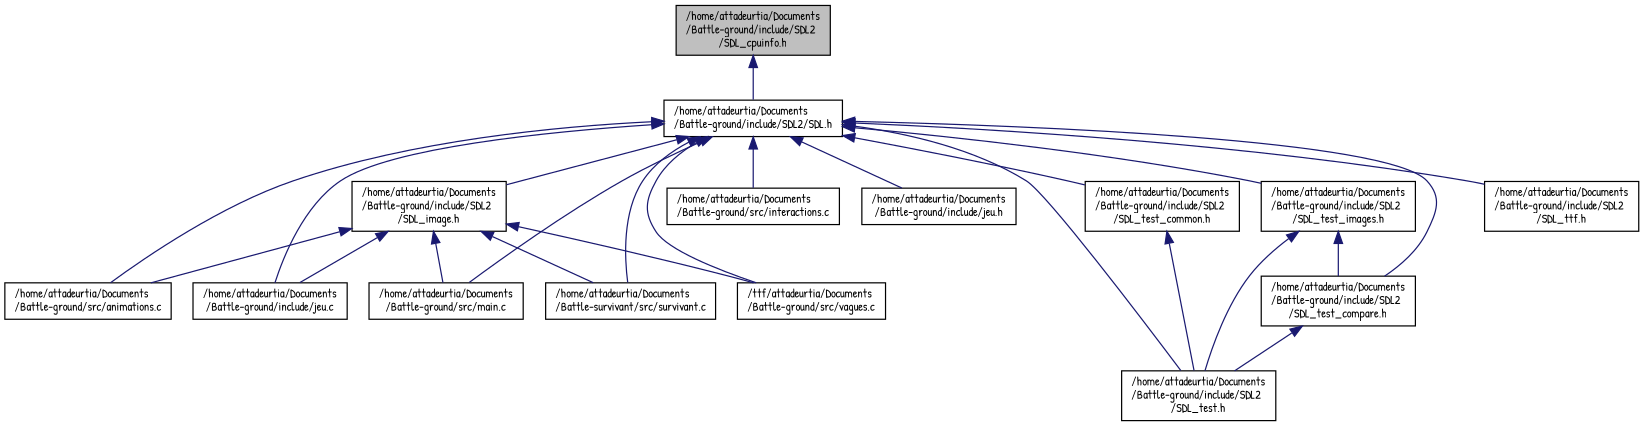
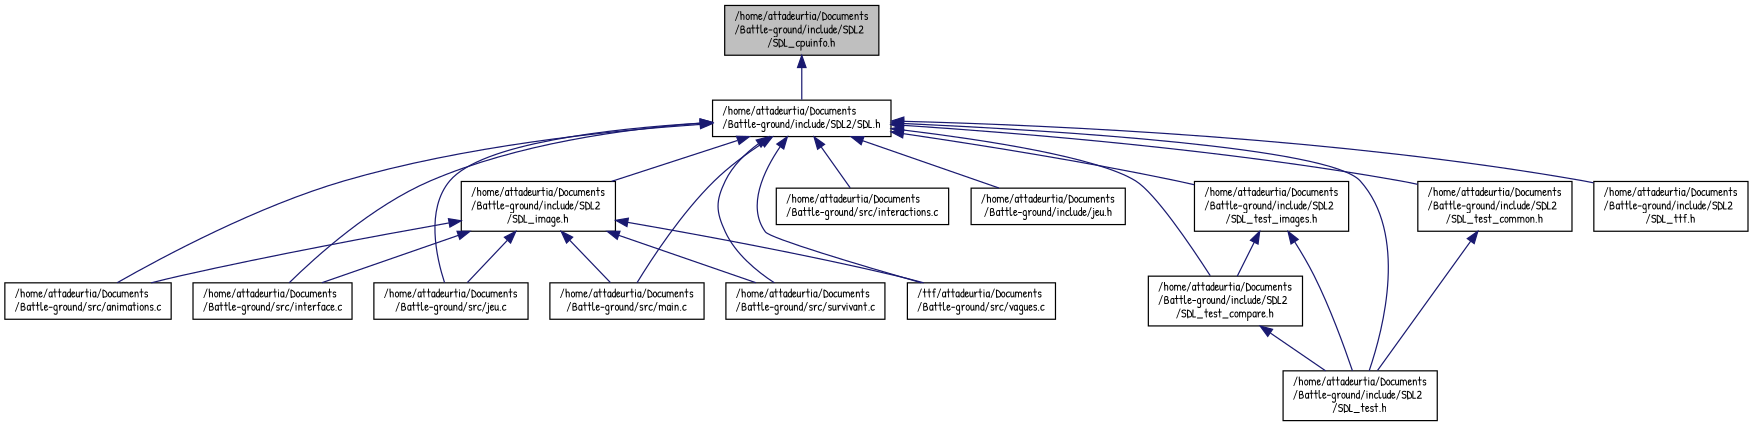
(270, 301) -> (451, 301)
none -> (273, 301)
(631, 301) -> (805, 301)
